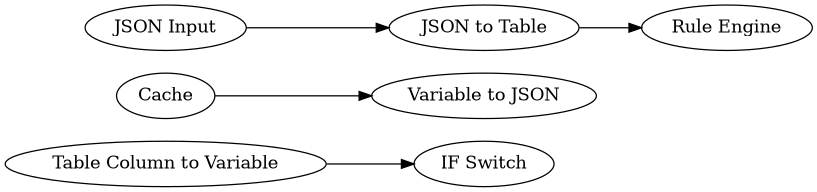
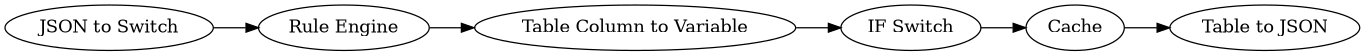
(166, 28) -> none
none -> (445, 28)
(484, 28) -> (109, 28)
none -> (997, 28)
(484, 96) -> (1265, 28)
